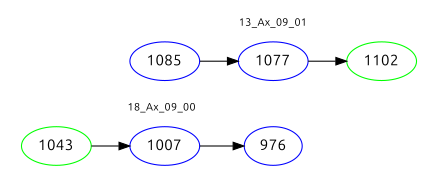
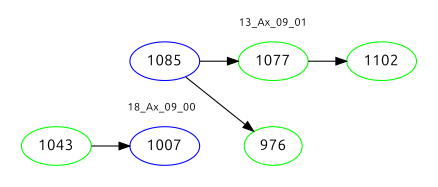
(273, 61) -> (273, 61)
(216, 146) -> (220, 104)
(273, 146) -> (273, 146)
